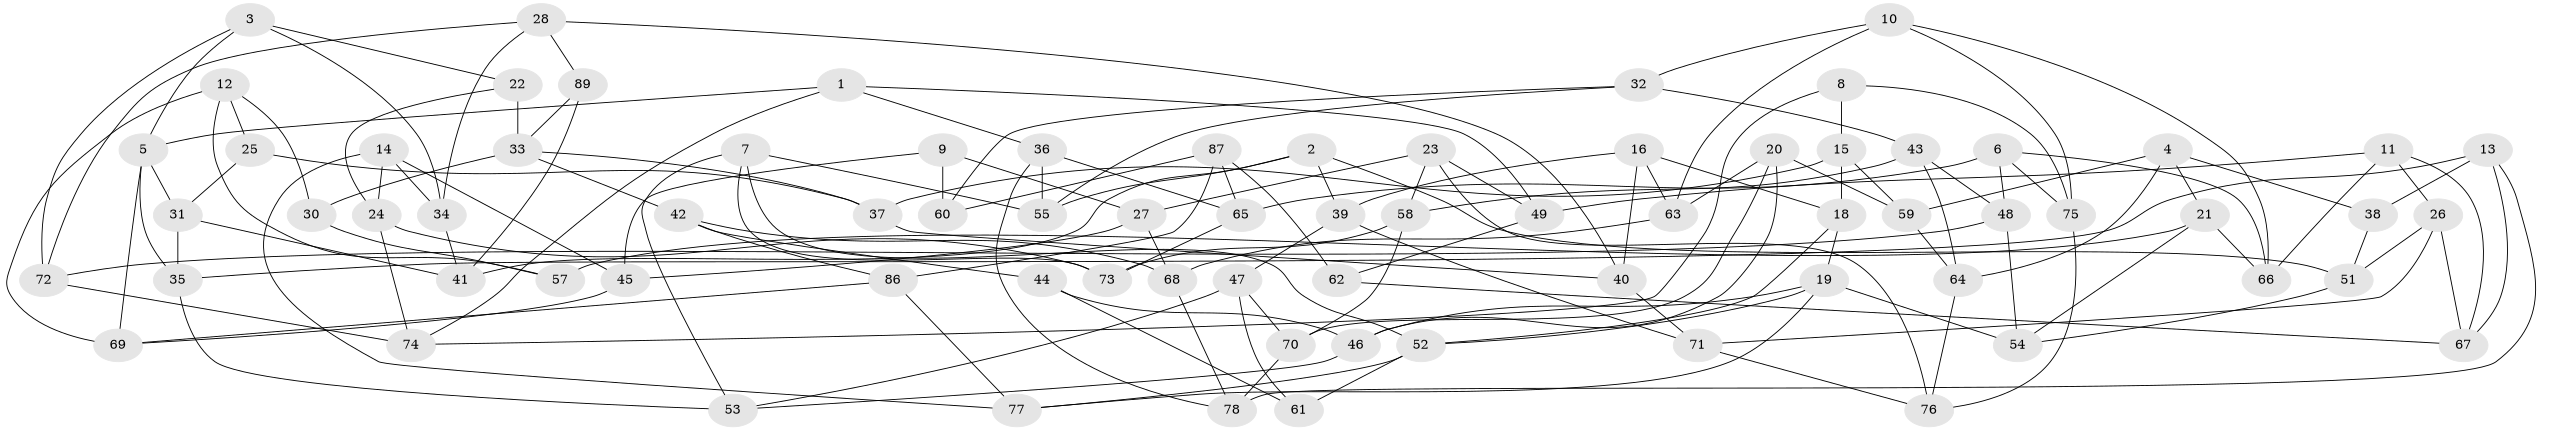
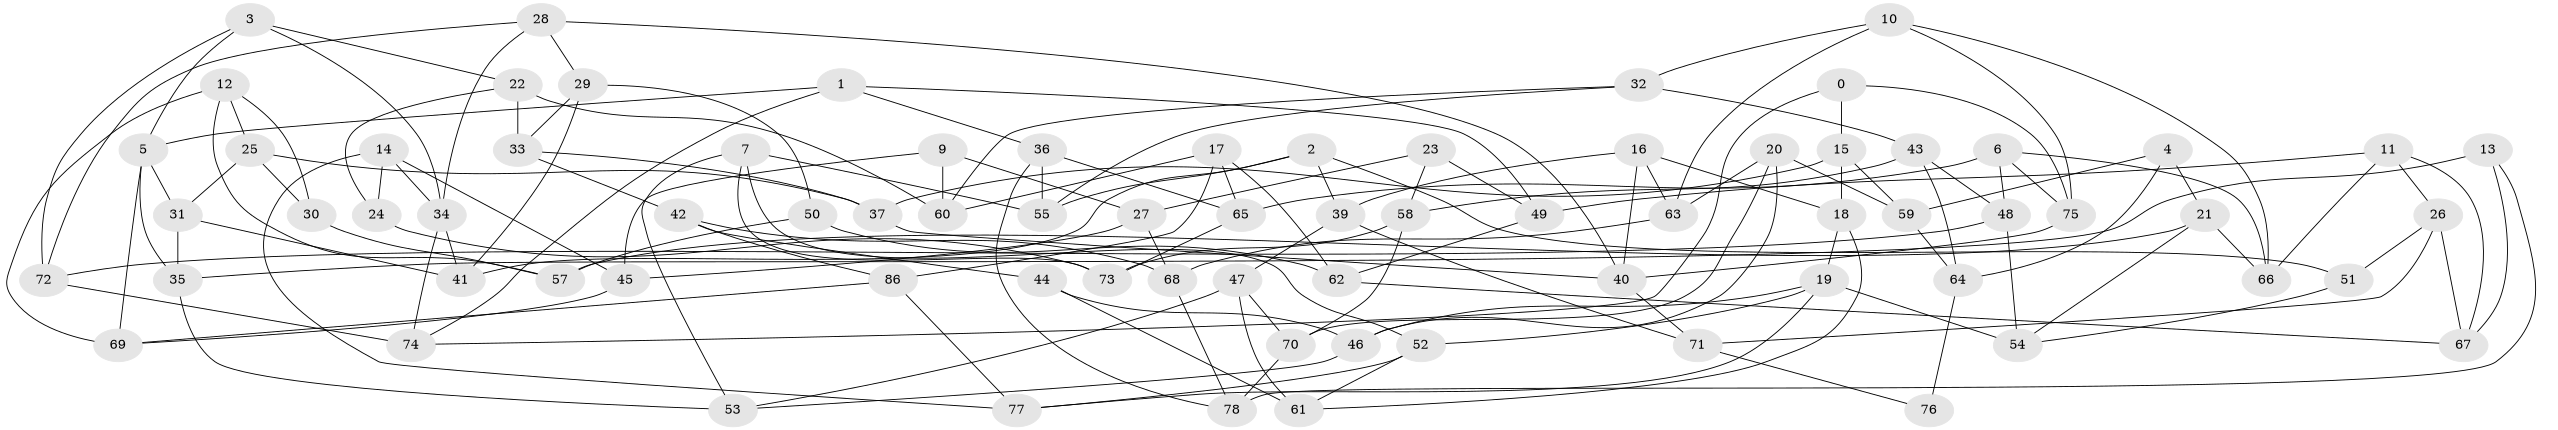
(583, 85) -> (583, 85)
(1842, 85) -> (1842, 85)
none -> (748, 126)
(1217, 150) -> (1217, 150)
(400, 181) -> (281, 183)
none -> (813, 215)
(2373, 215) -> none
(1858, 265) -> none
(394, 280) -> (424, 280)
(1651, 321) -> (1700, 377)
(2057, 351) -> (1799, 262)
